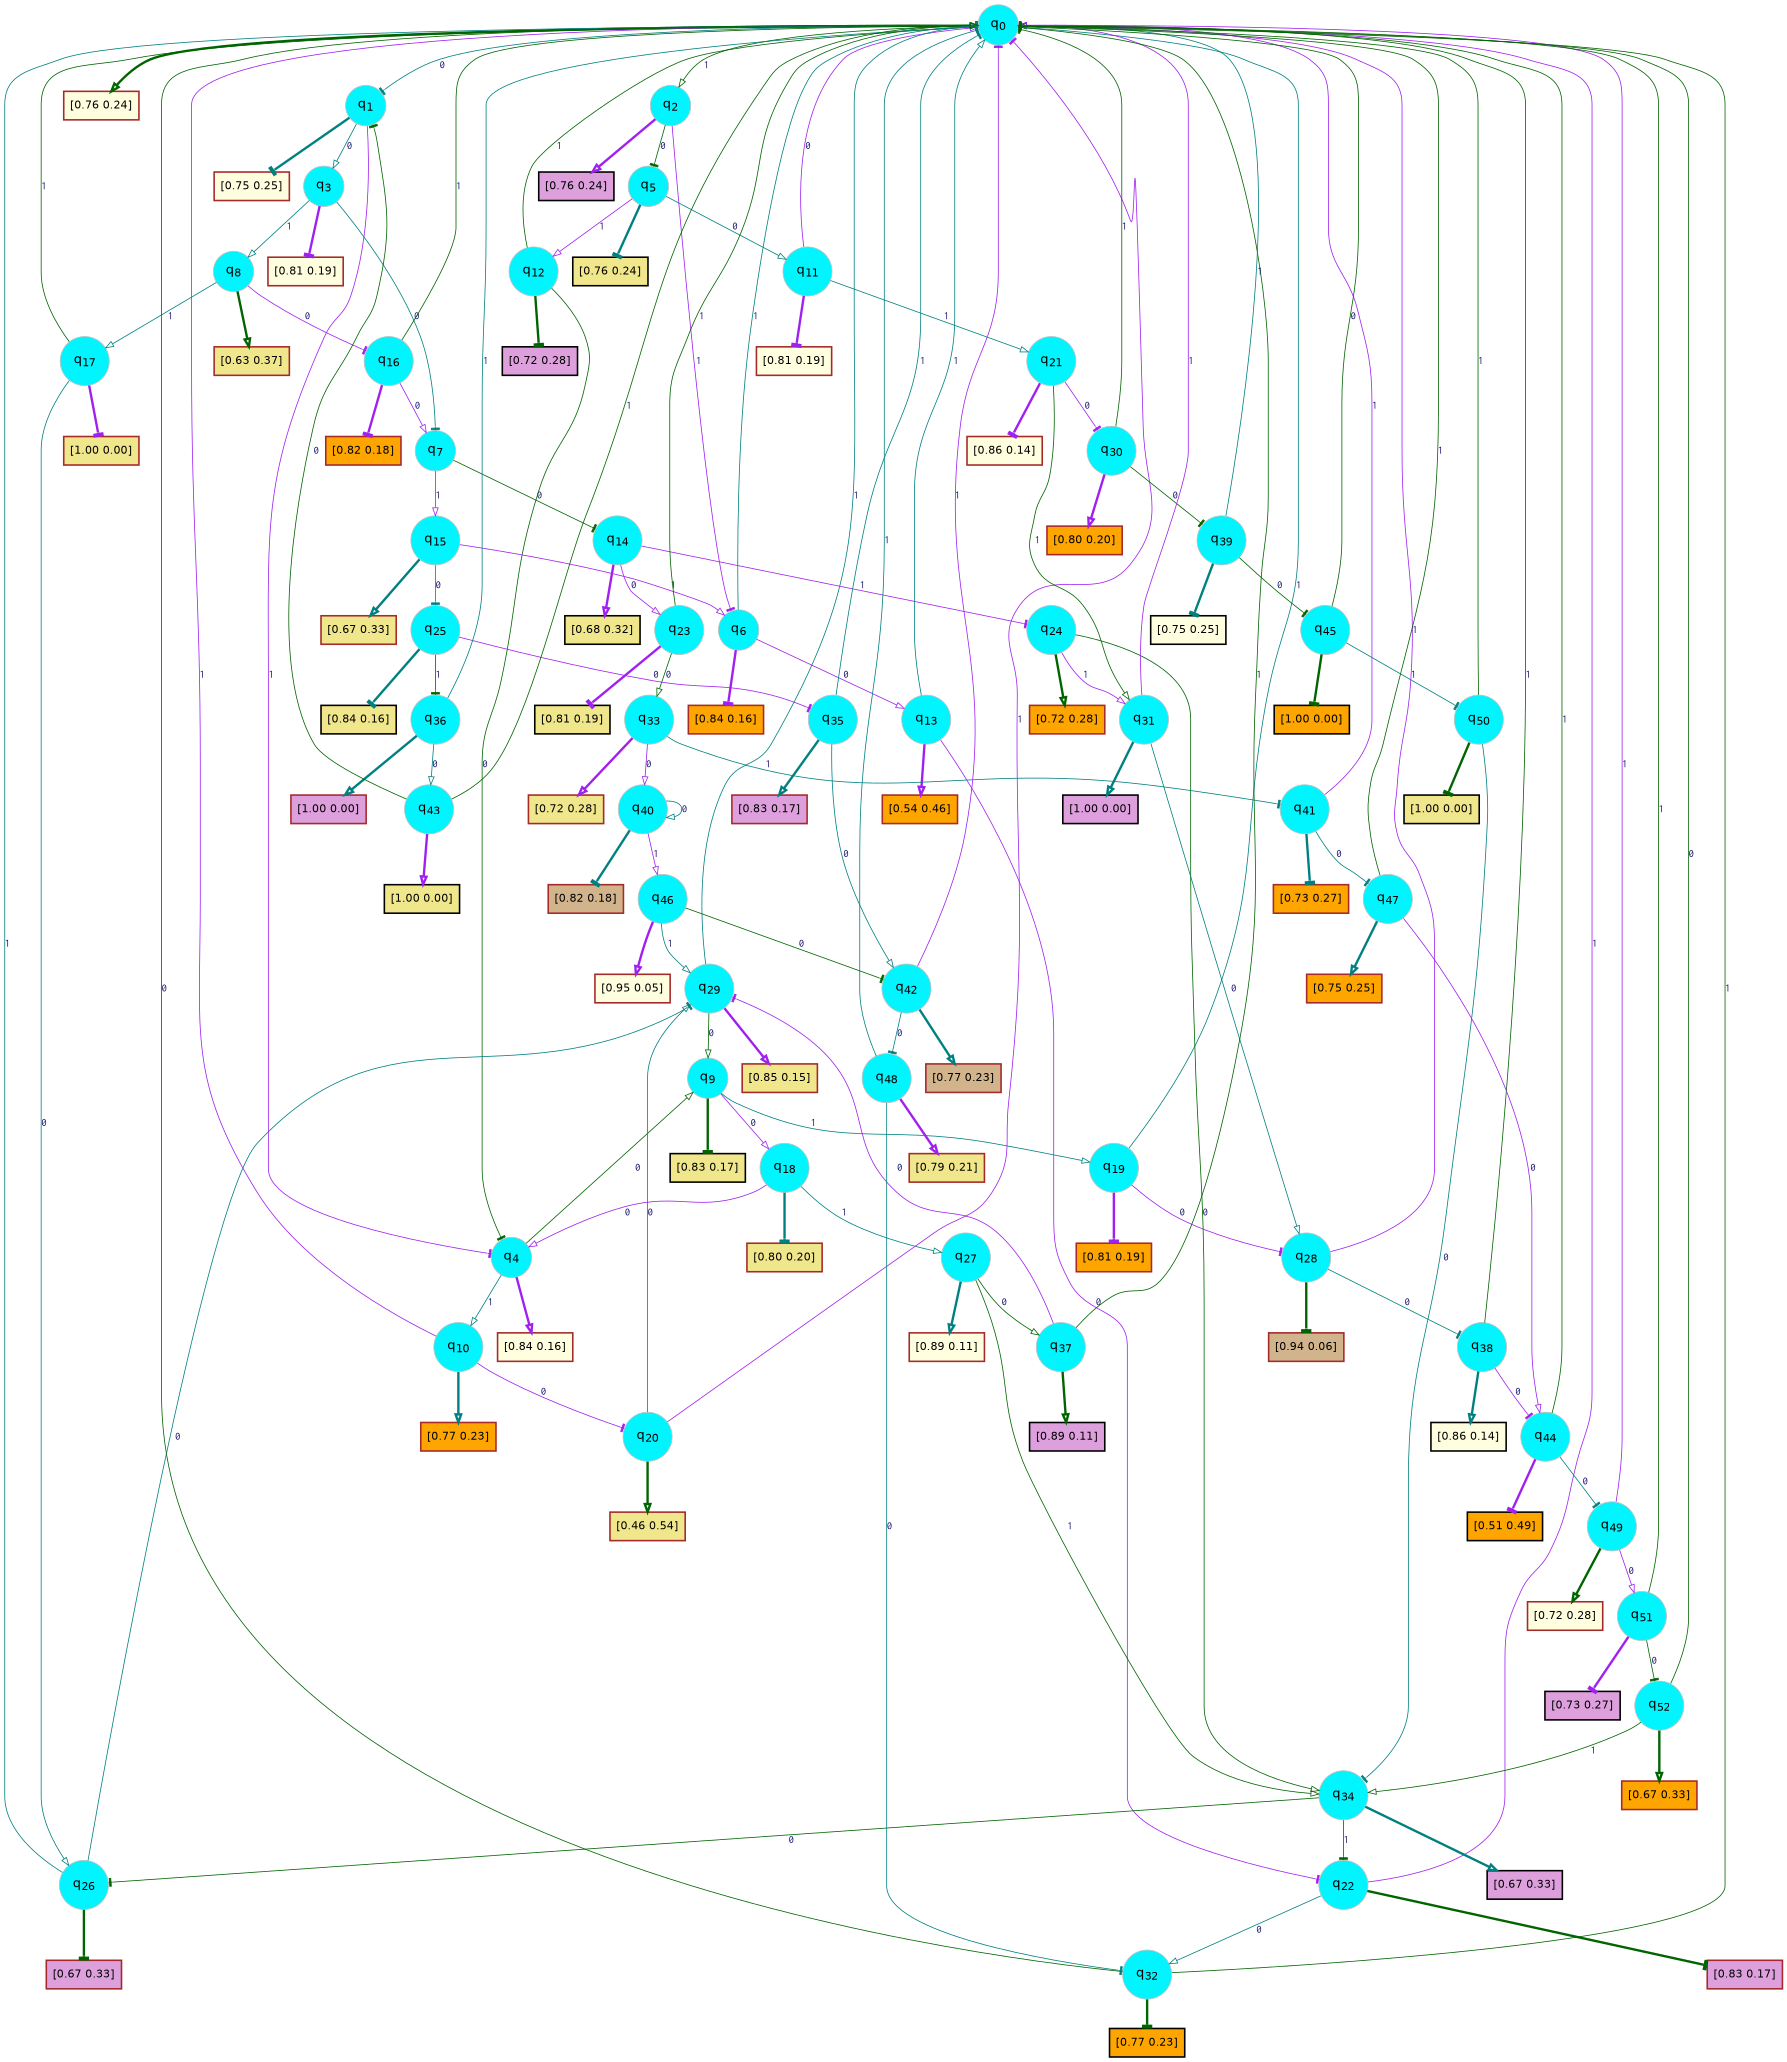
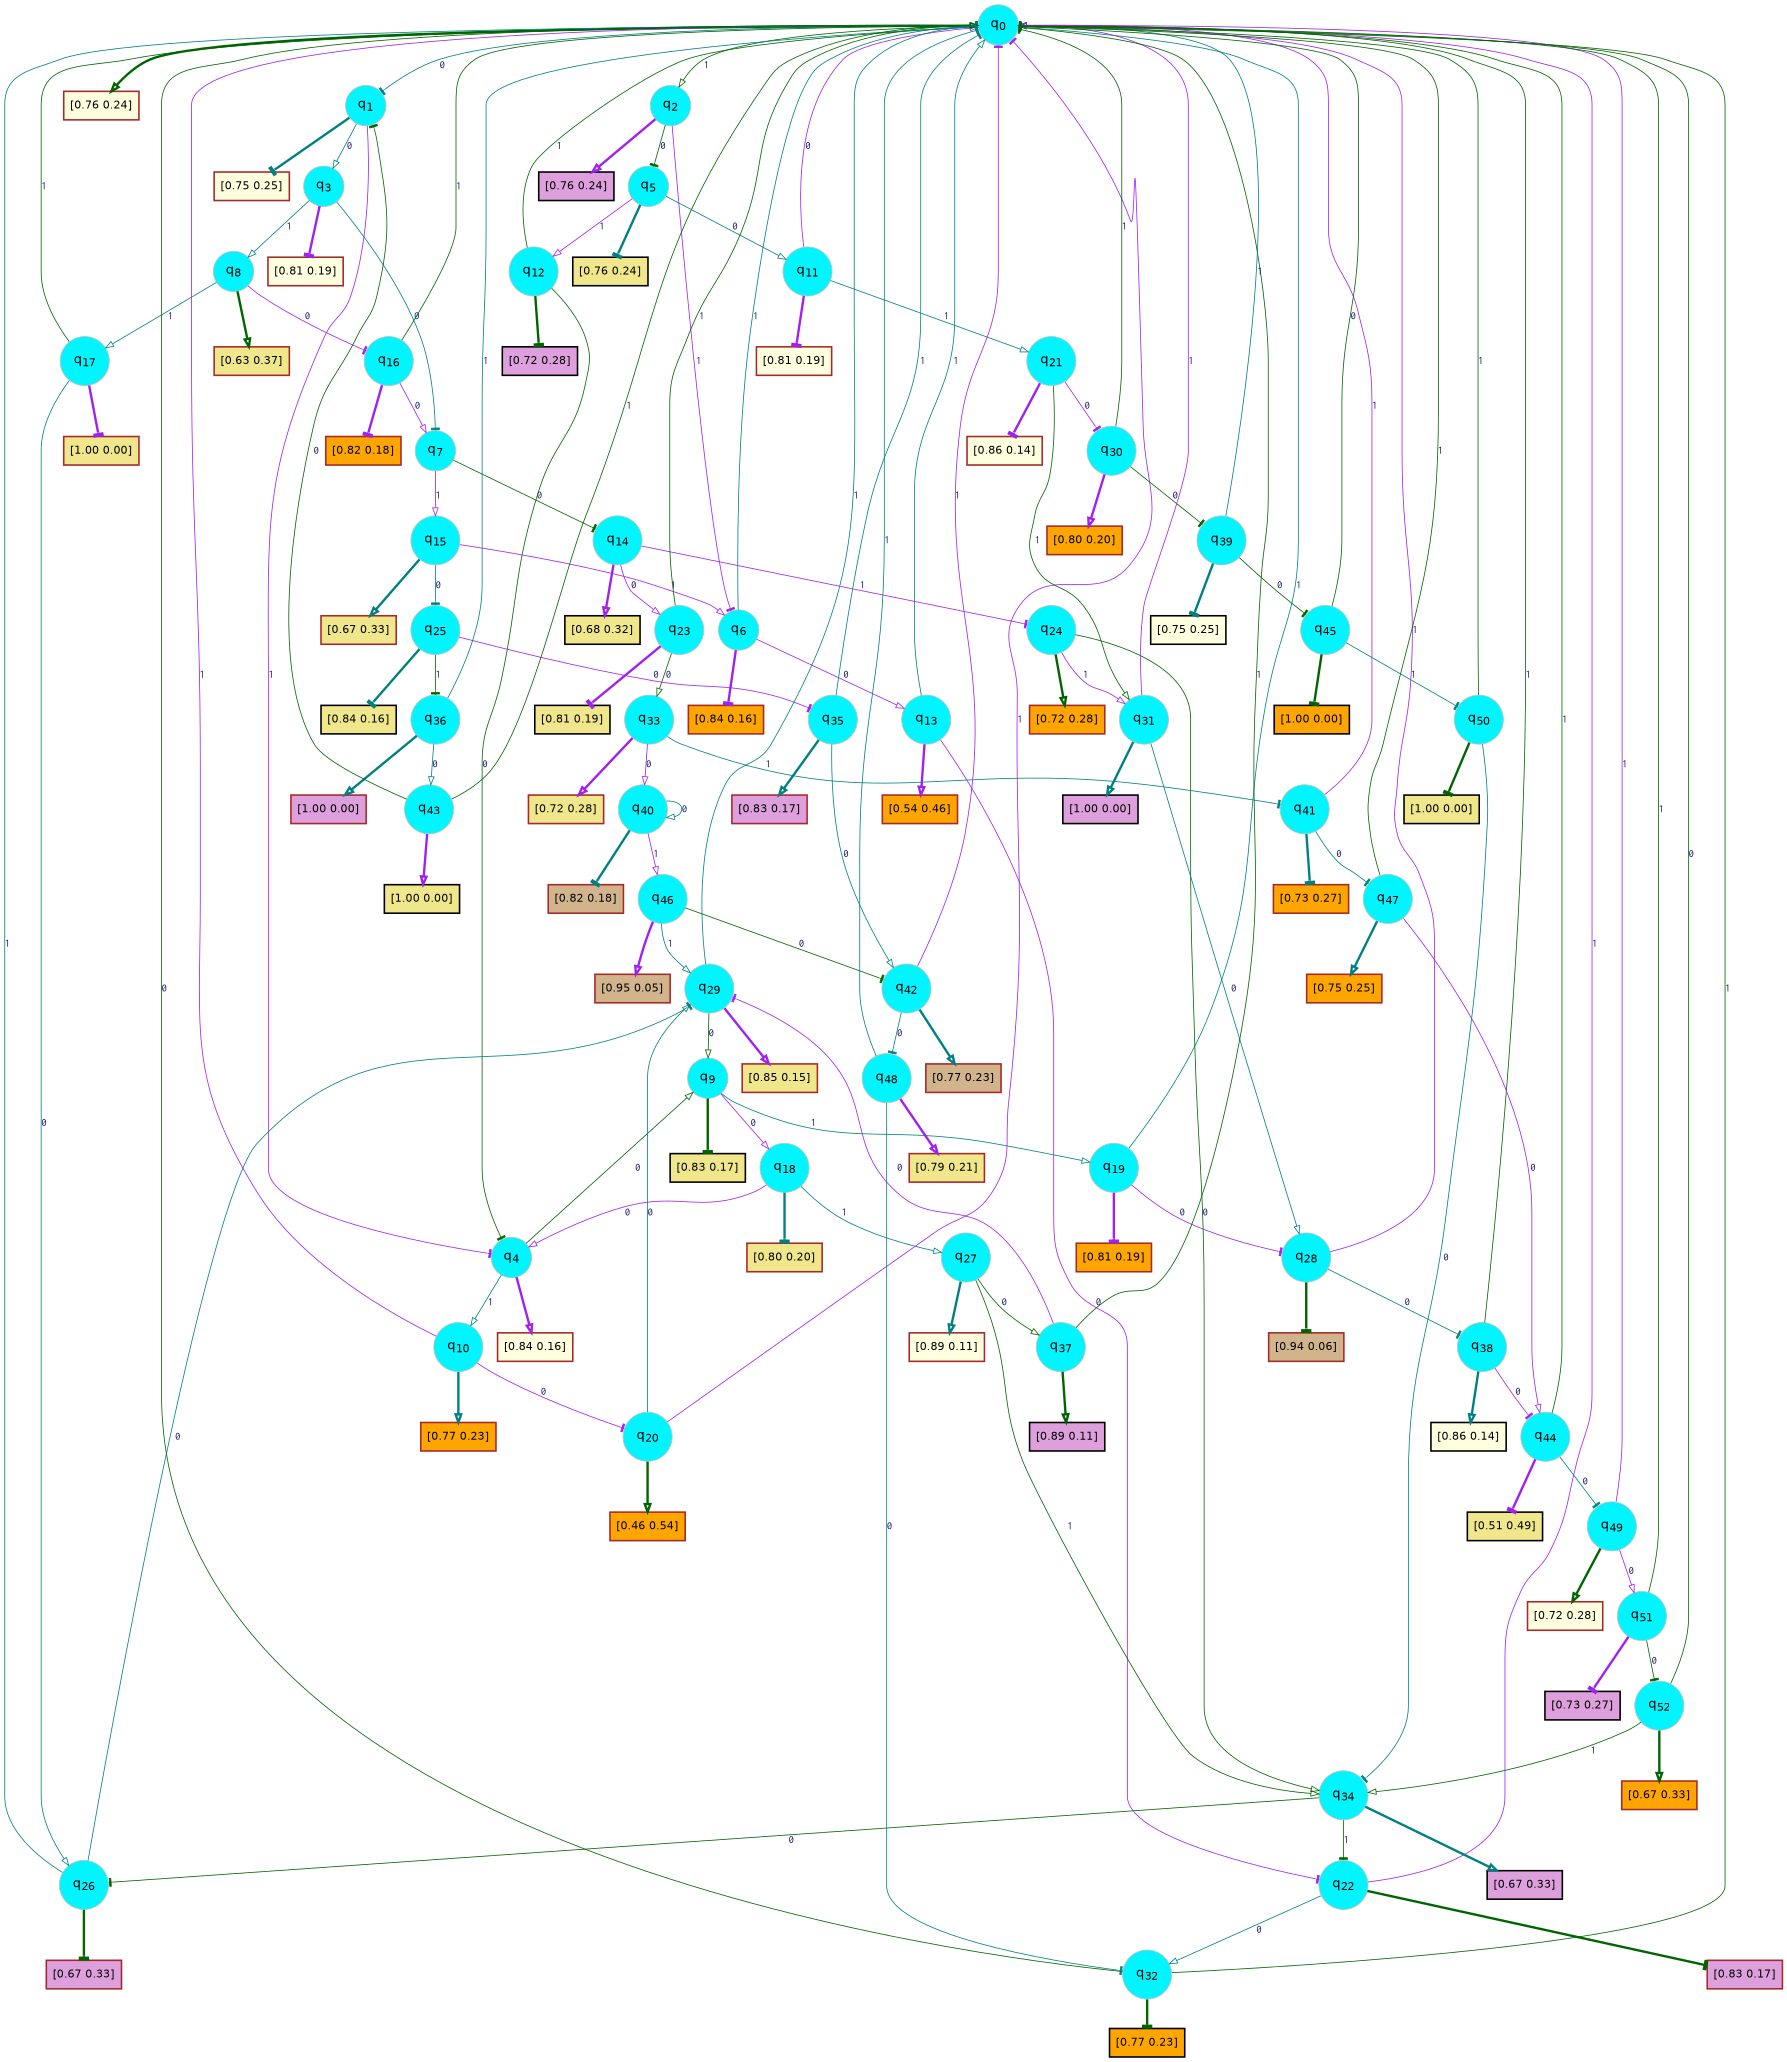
(633, 989) -> (633, 989)
(648, 1526) -> (648, 1526)
(1505, 1526) -> (1505, 1526)
